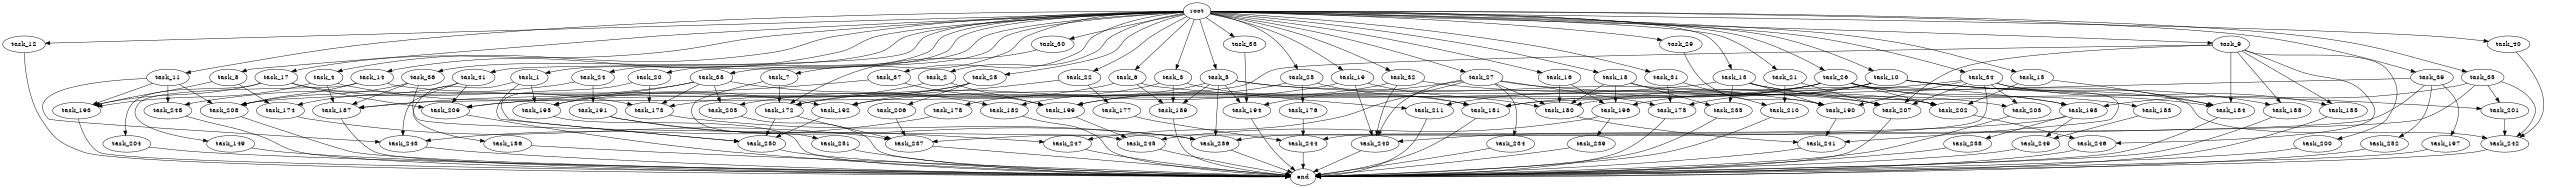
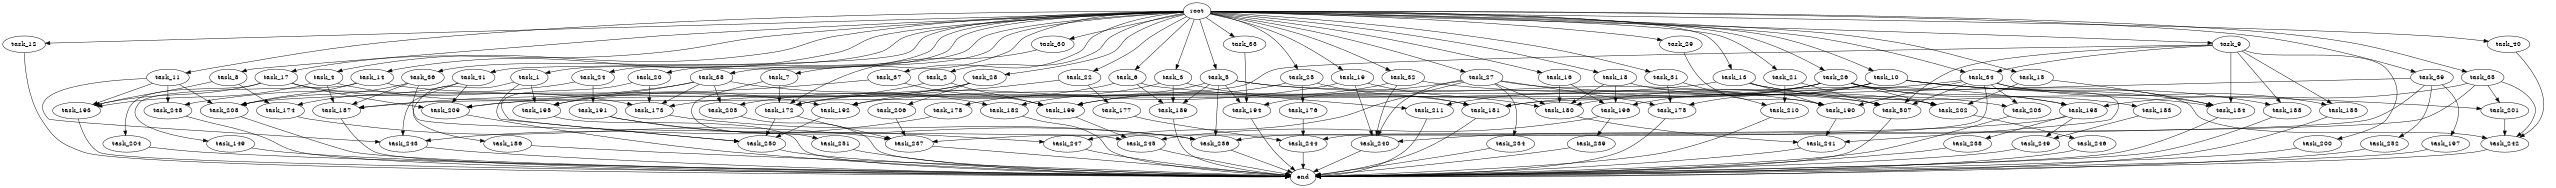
(1728, 111) -> none
(1897, 111) -> (1897, 111)
(2336, 130) -> (2106, 54)
